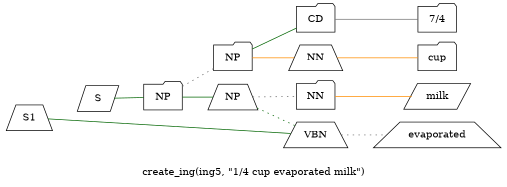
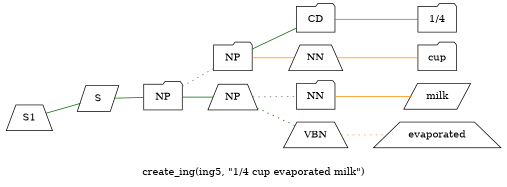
(437, 19) -> (437, 19)
(169, 126) -> (63, 108)
(364, 135) -> (364, 135)
